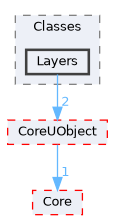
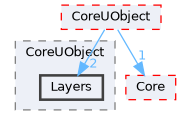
(57, 27) -> (65, 53)
(57, 92) -> (93, 49)
